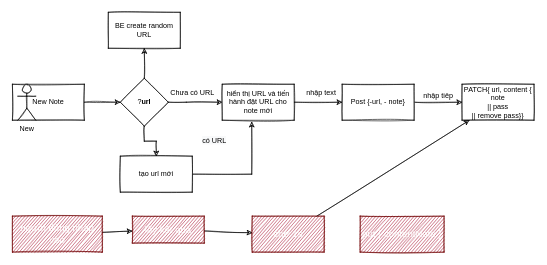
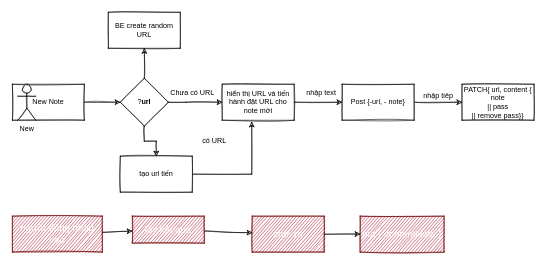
(393, 169) -> (340, 234)
(156, 174) -> (156, 174)
